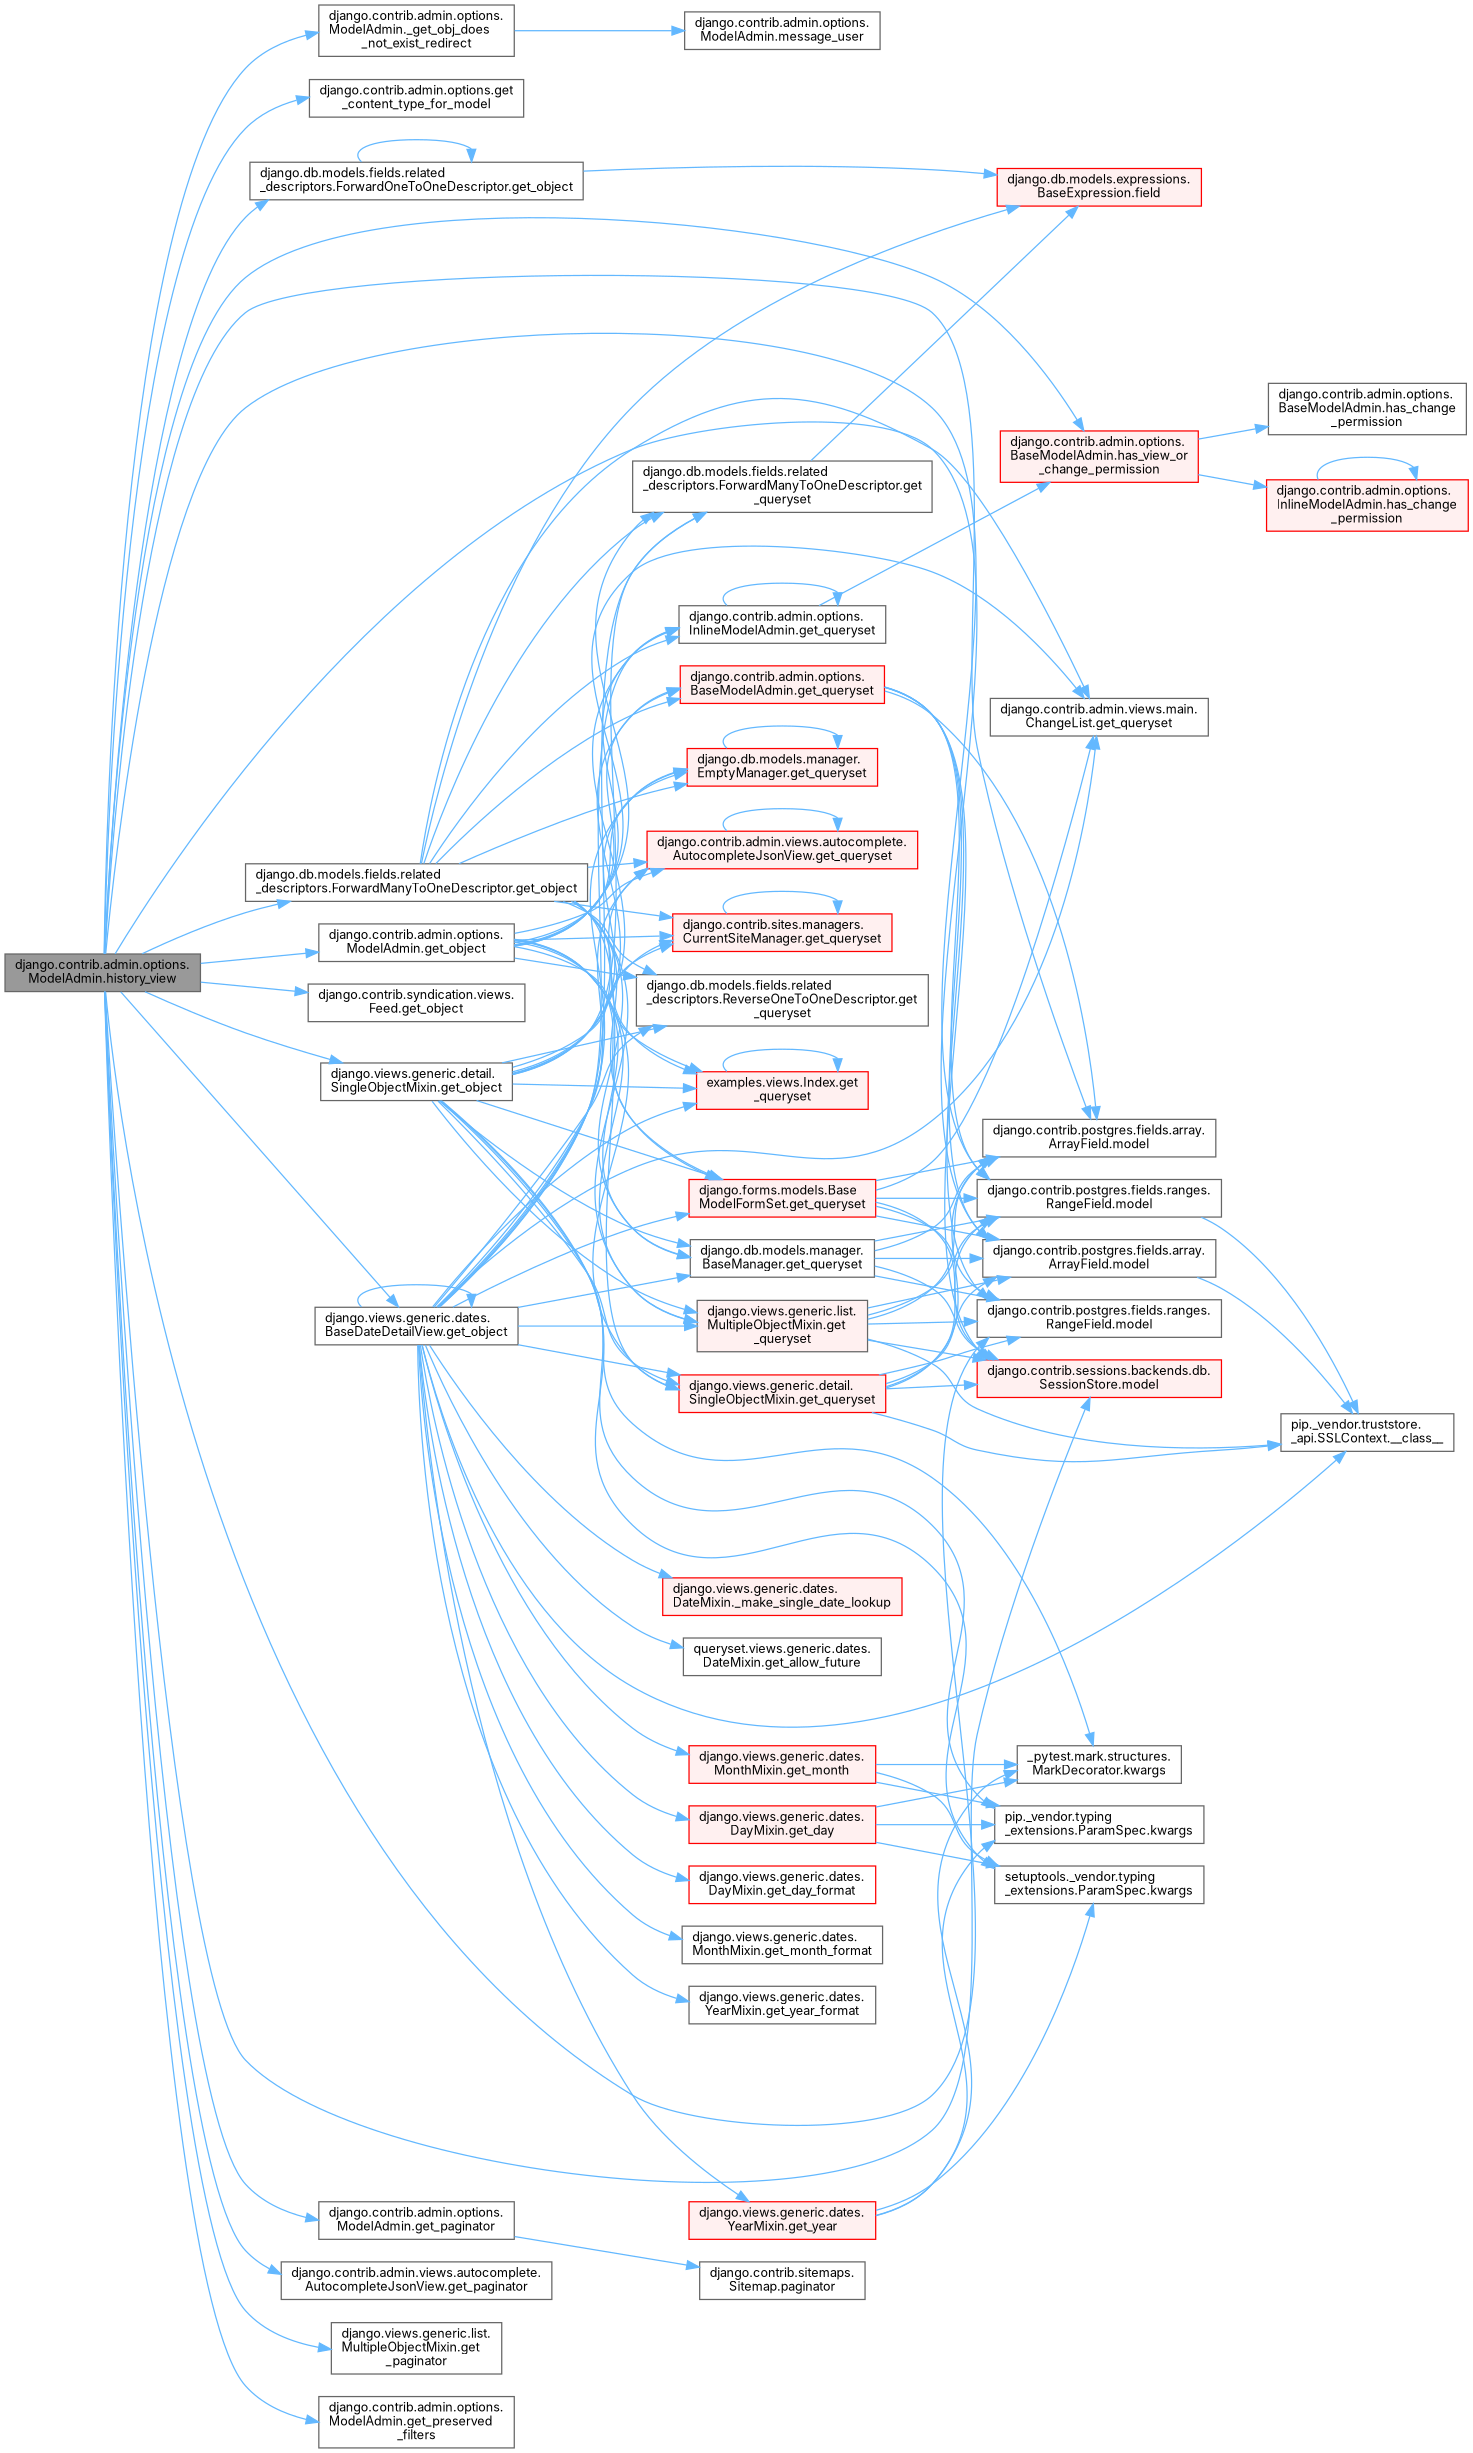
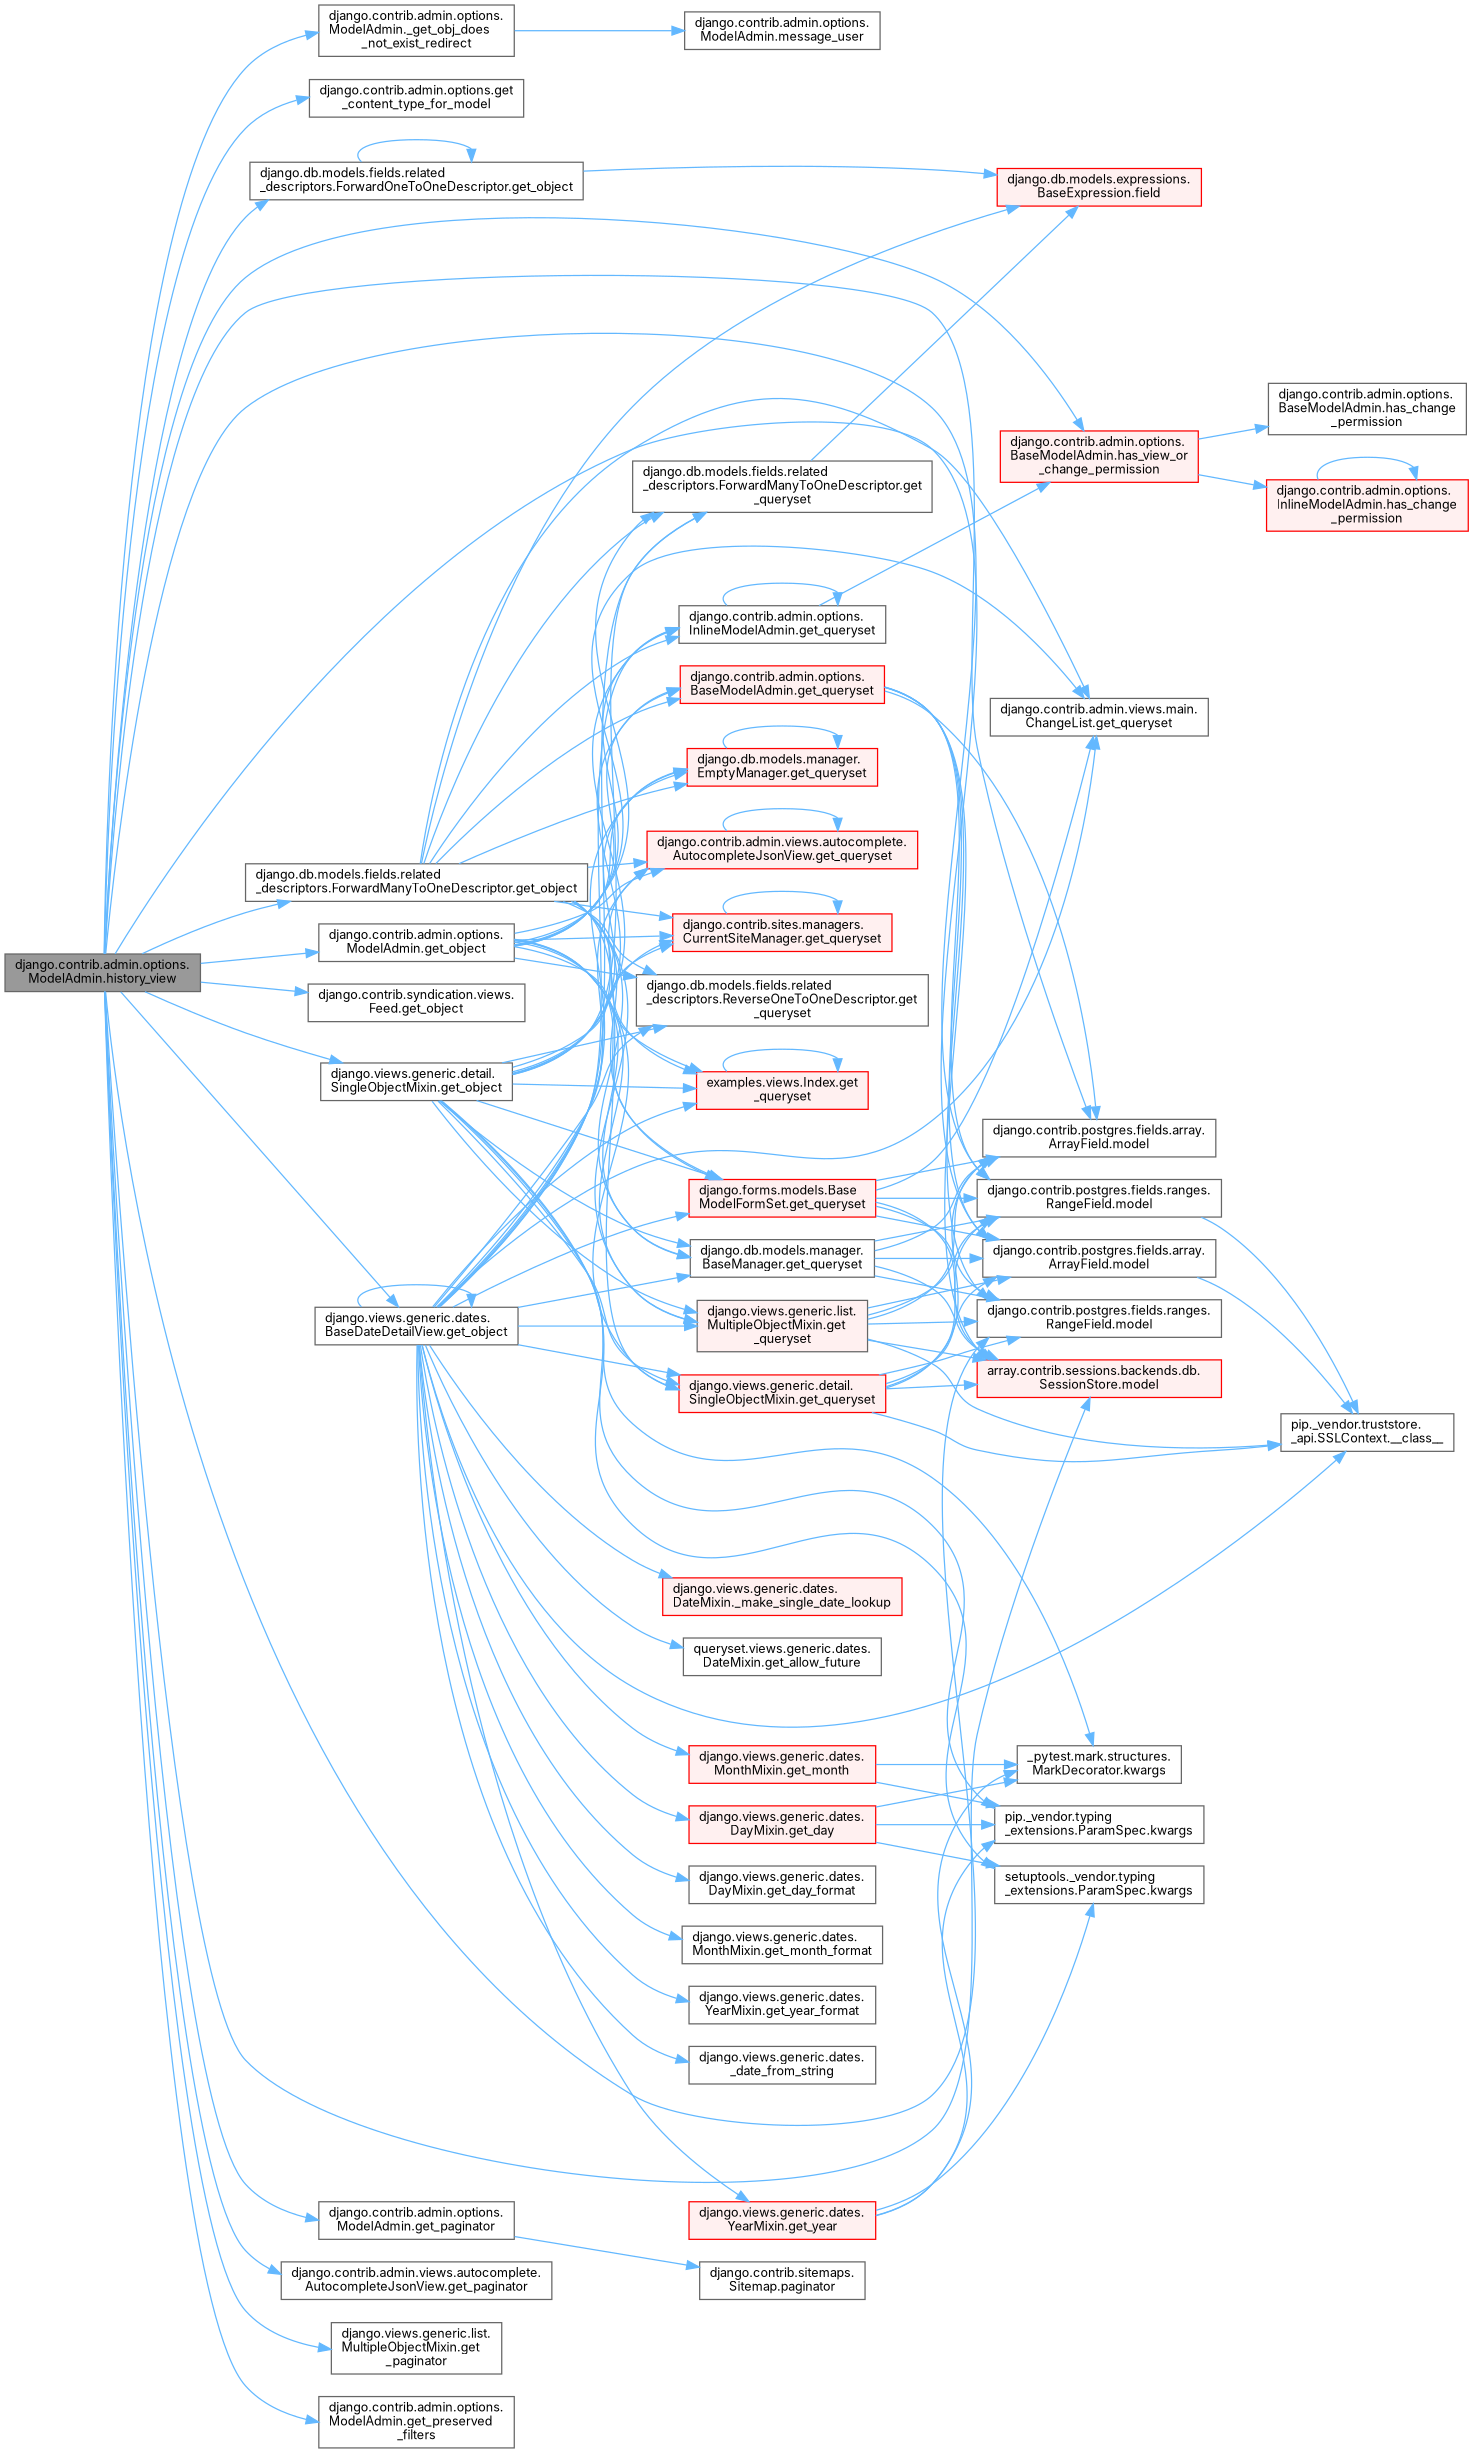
(1099, 1379) -> (1099, 1379)
(942, 1803) -> none
(782, 1885) -> (782, 1885)
none -> (782, 2065)
